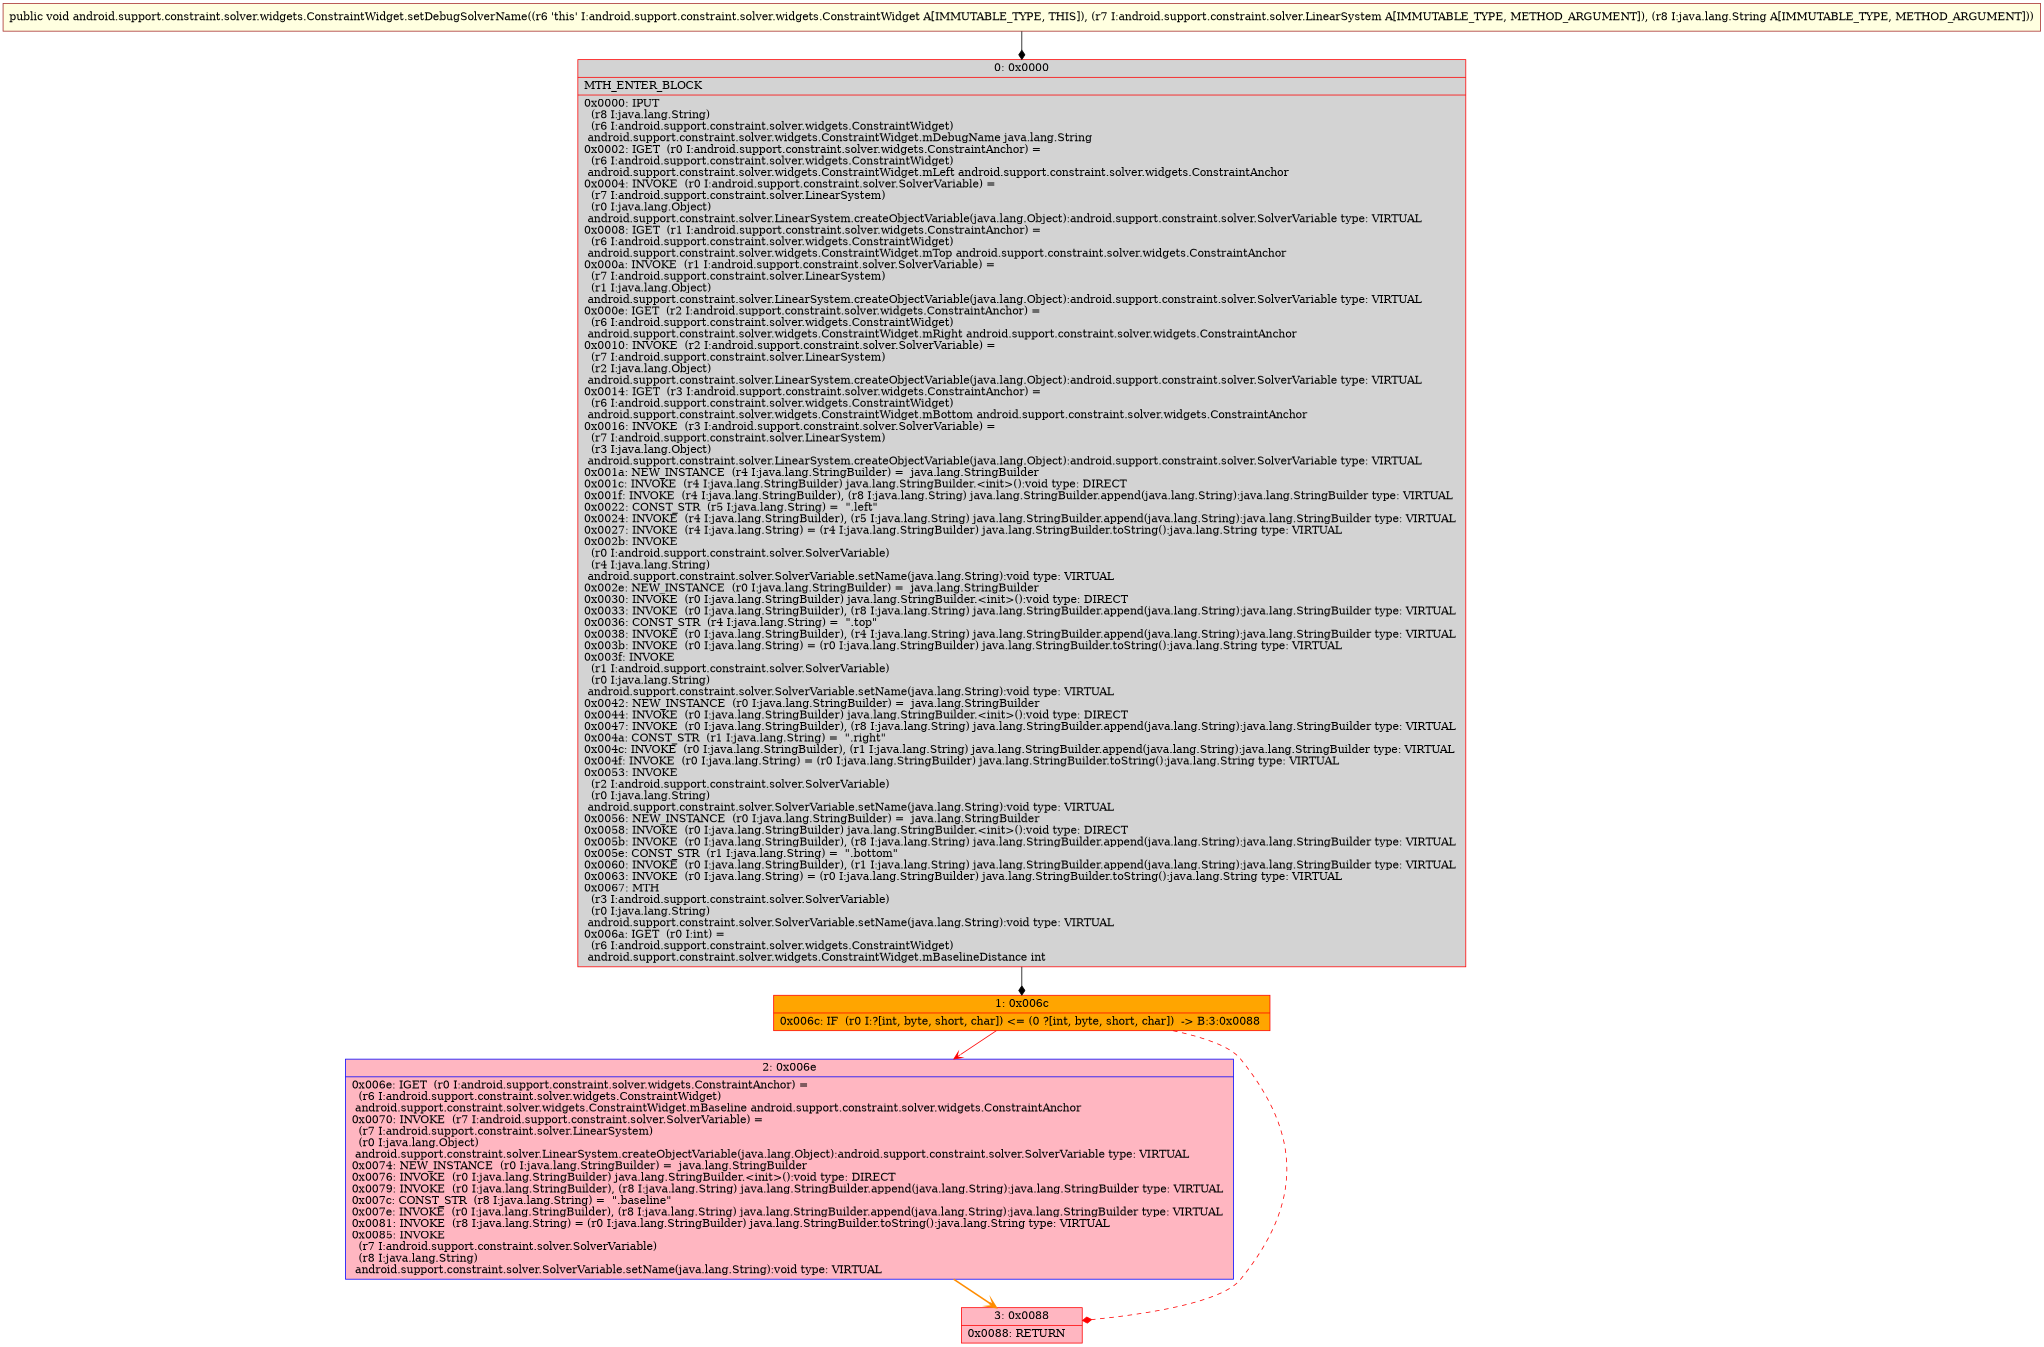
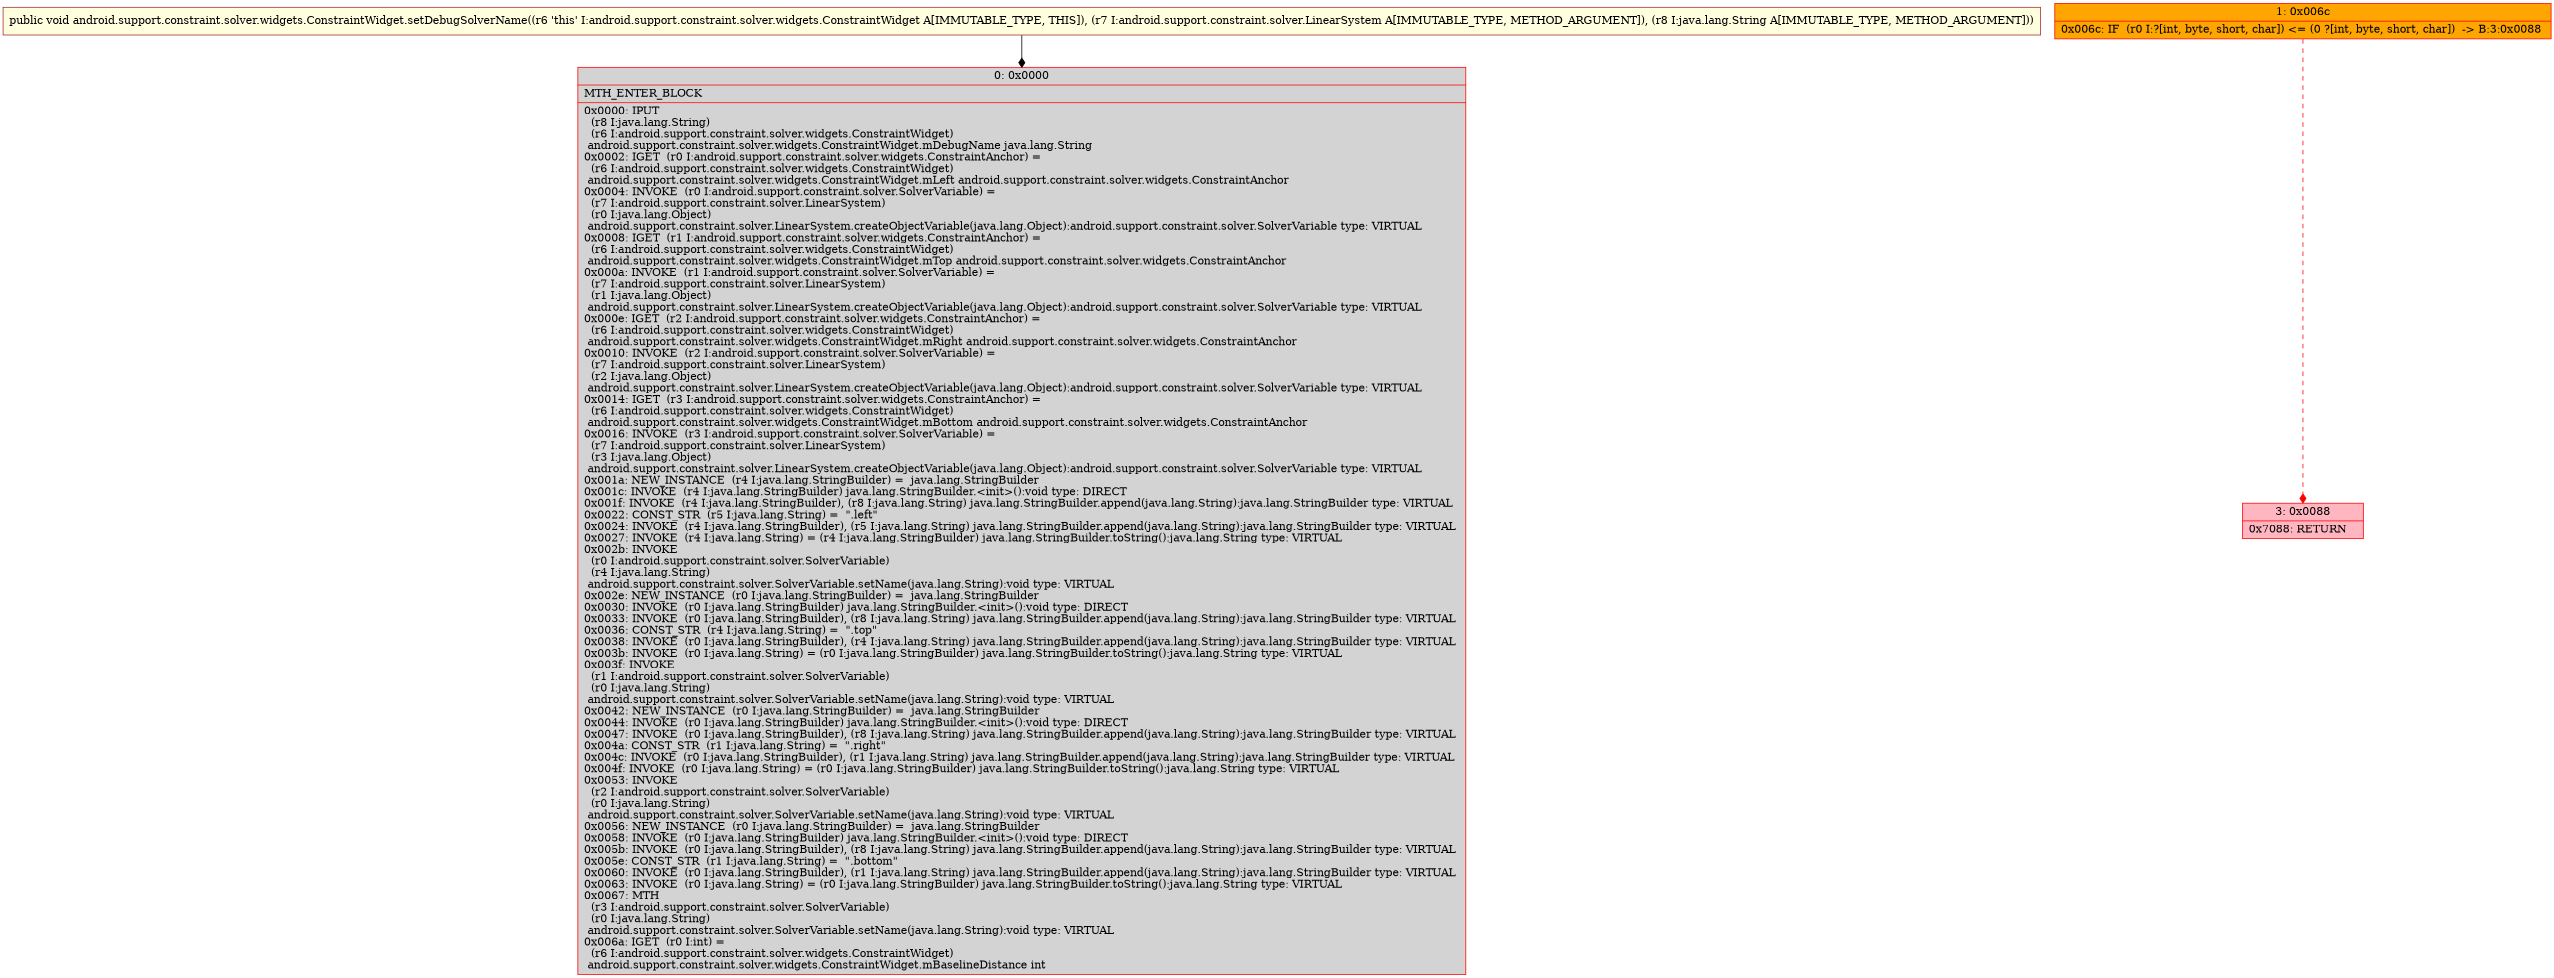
(1022, 976) -> none
(789, 1169) -> none
(1022, 1334) -> (2303, 529)
